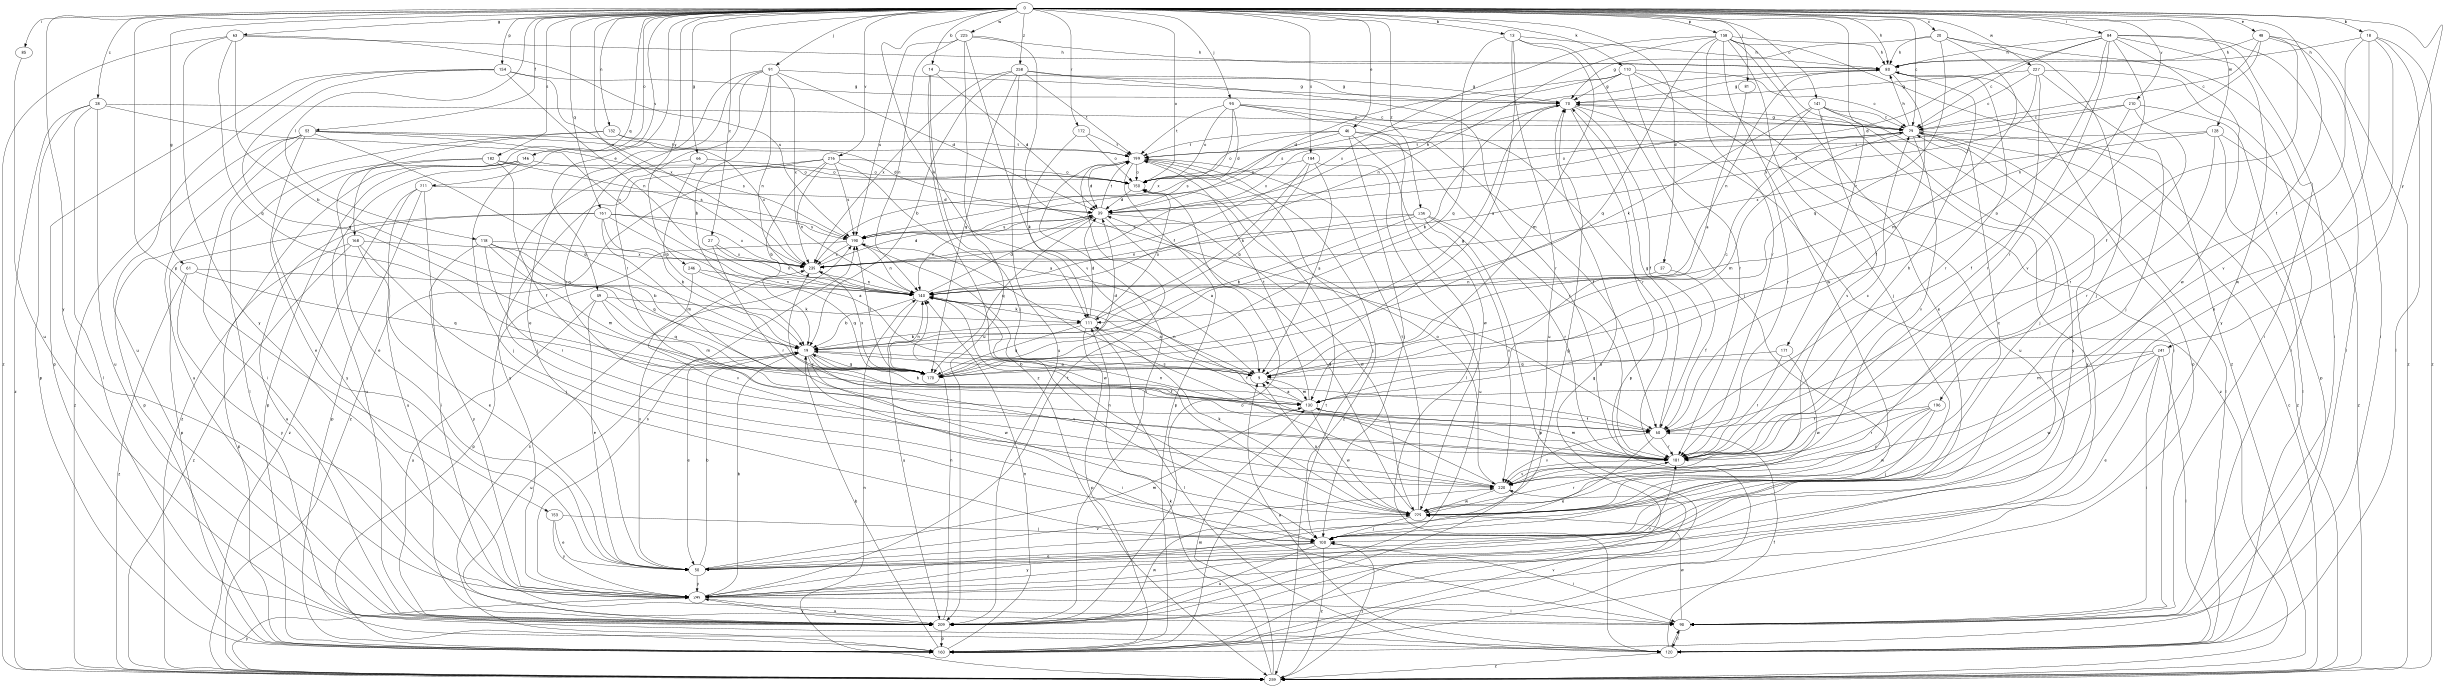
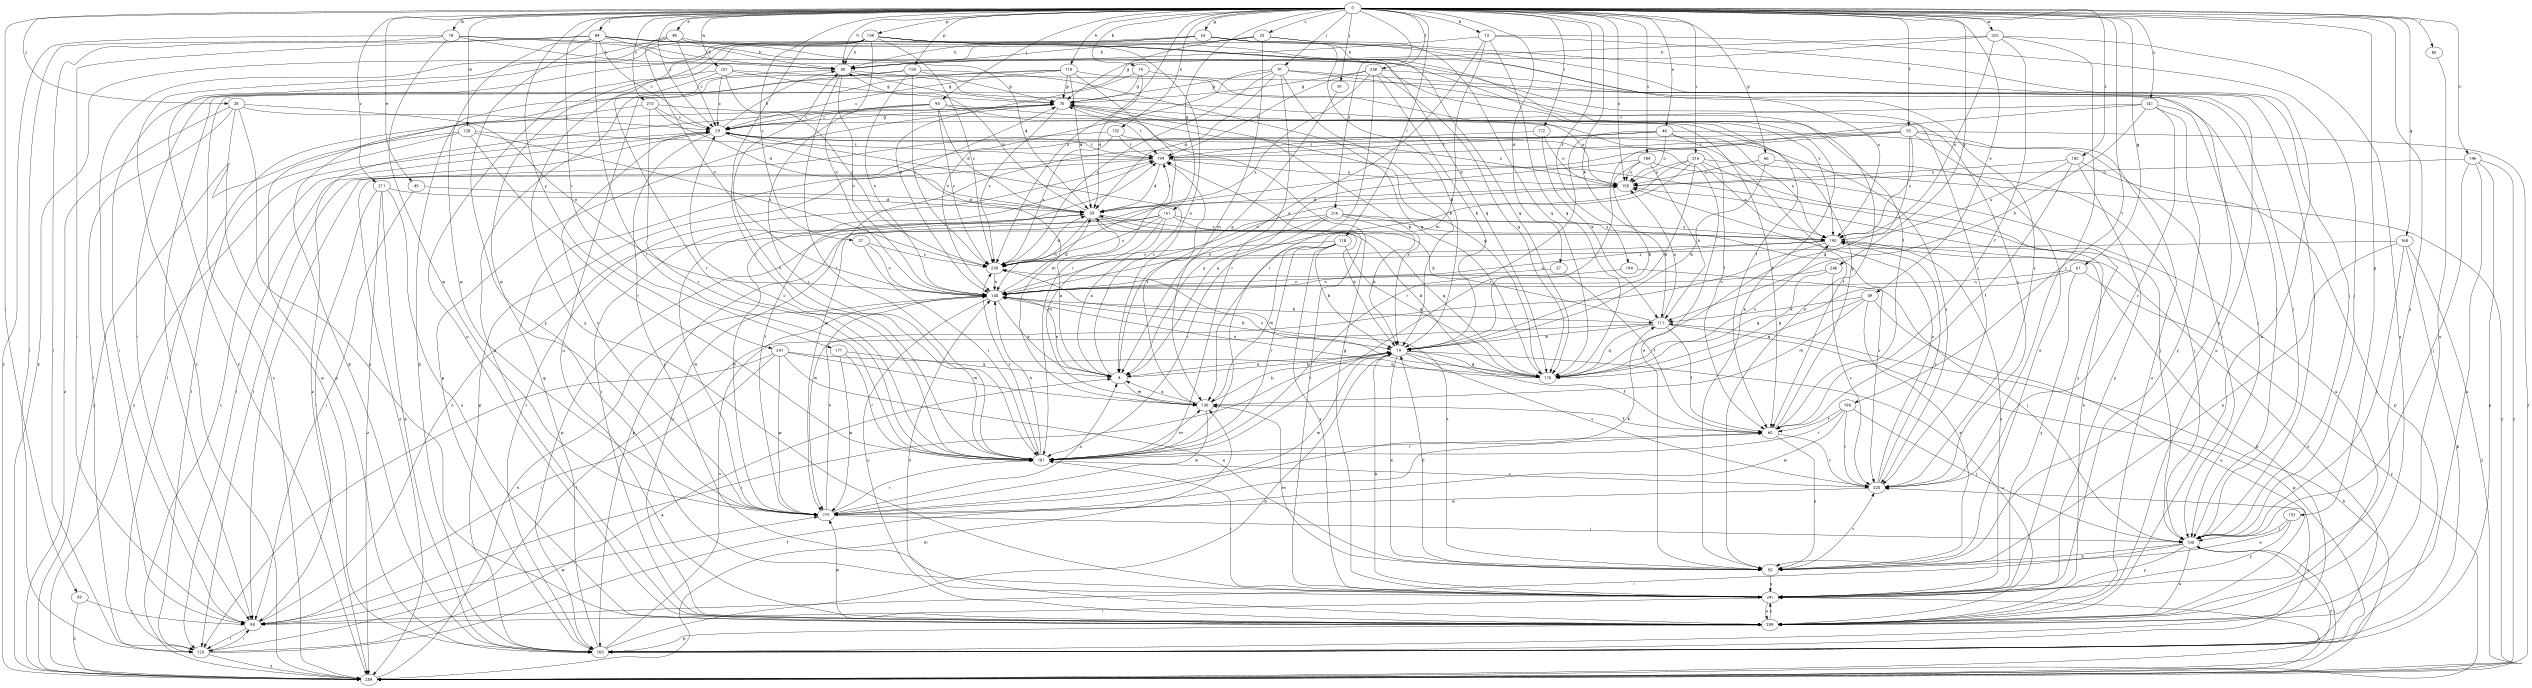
none -> (416, 186)
none -> (742, 240)
none -> (1629, 268)
none -> (80, 597)
